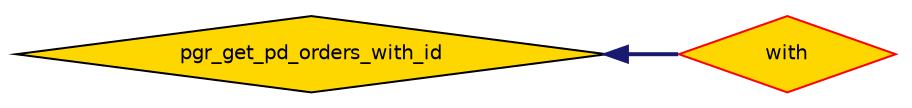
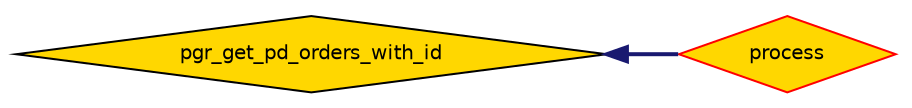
(787, 54) -> (787, 54)
